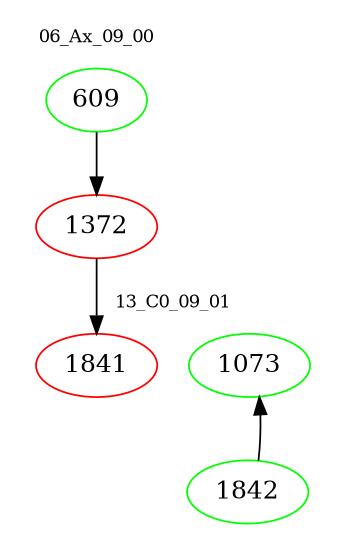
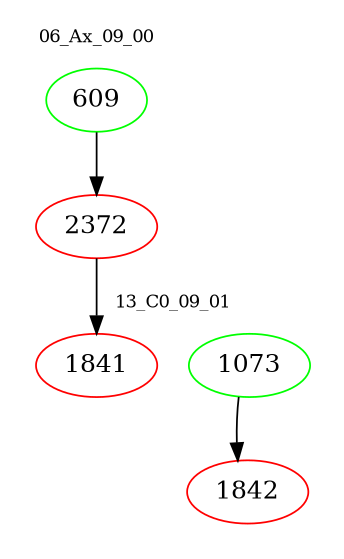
(97, 227) -> (97, 227)
(260, 438) -> (237, 420)
(248, 492) -> (248, 492)
